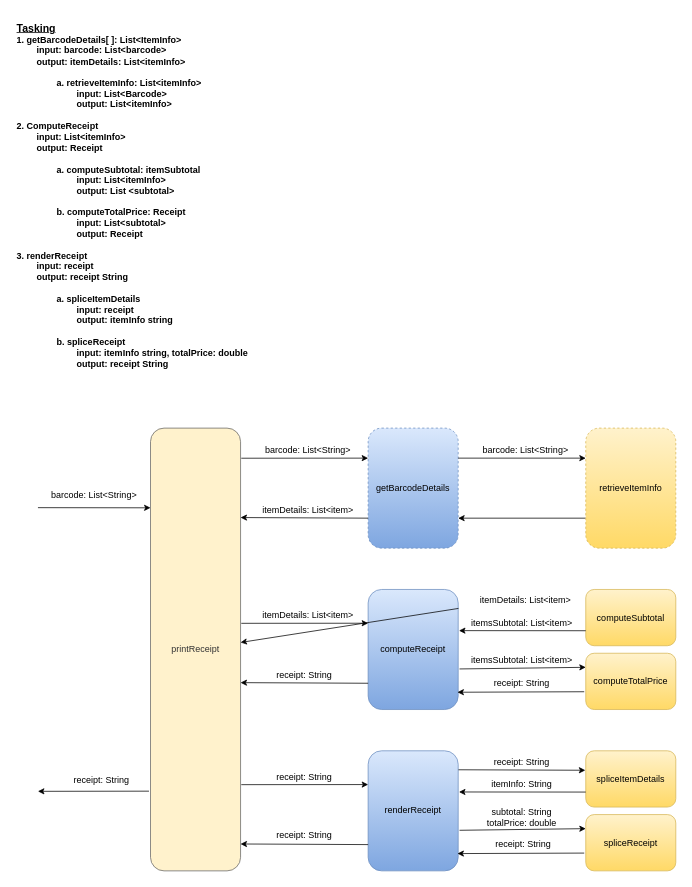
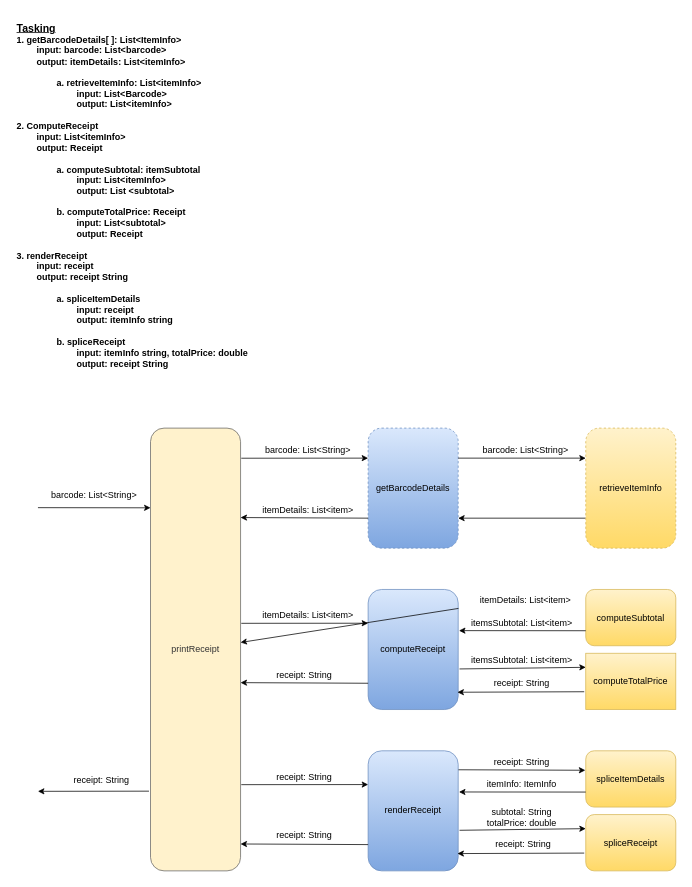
(630, 681) -> (630, 681)
(522, 784) -> (522, 784)
